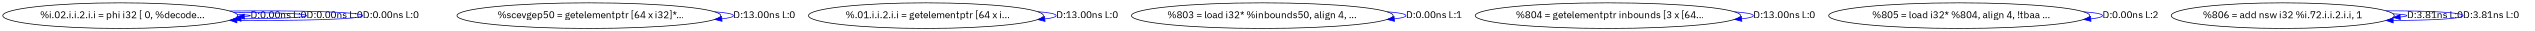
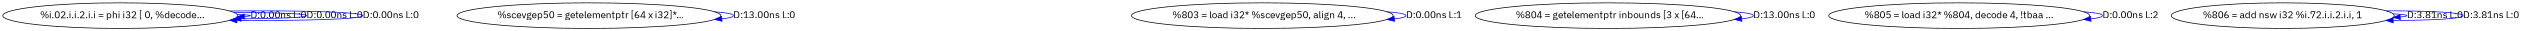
(926, 16) -> none
(1262, 16) -> (1262, 16)
(1959, 16) -> (1959, 16)
